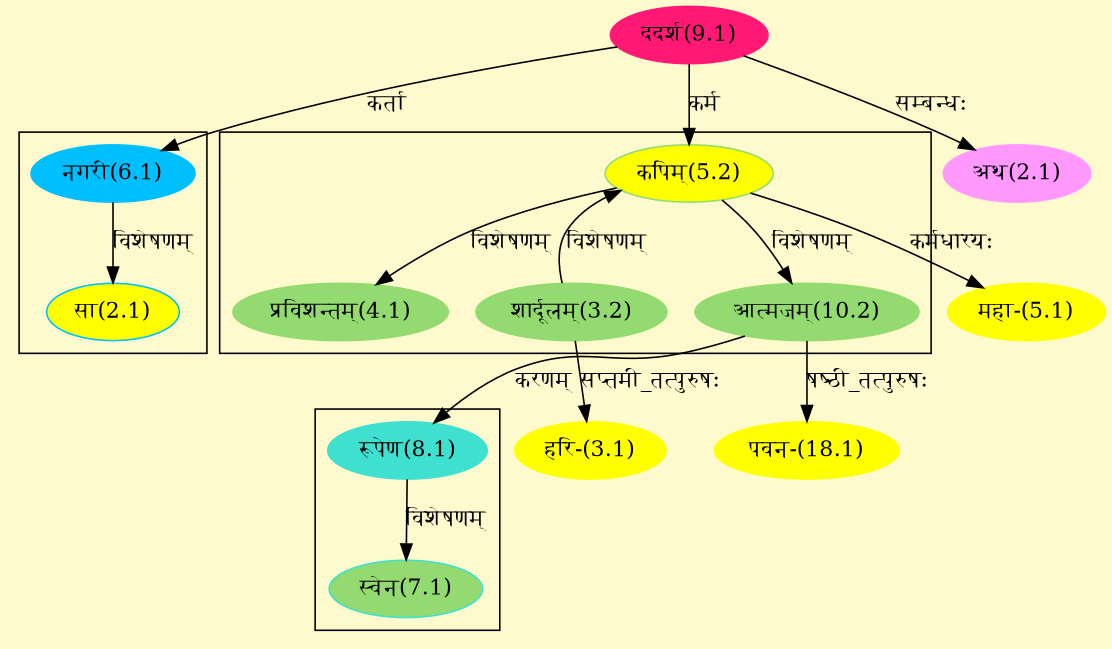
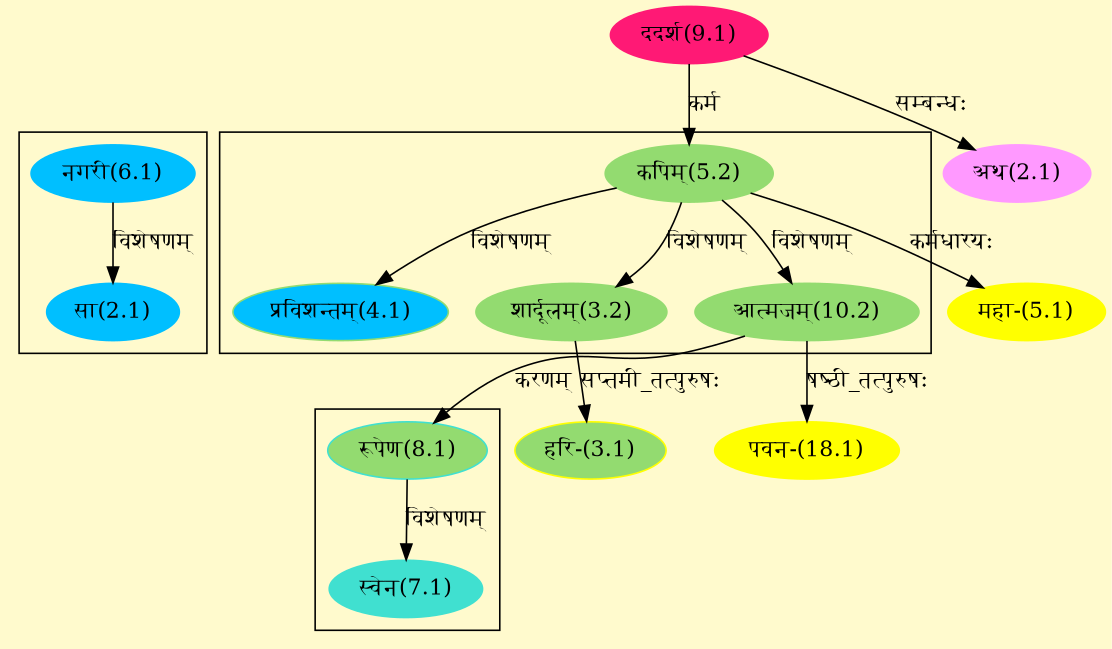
(395, 87) -> none
(689, 173) -> (689, 173)
(566, 231) -> (662, 244)
(113, 312) -> (113, 312)
(341, 312) -> (341, 312)
(407, 450) -> (407, 450)
(591, 450) -> (591, 450)
(406, 589) -> (406, 589)
